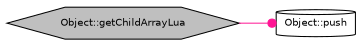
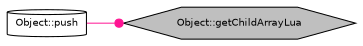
(254, 23) -> (101, 23)
